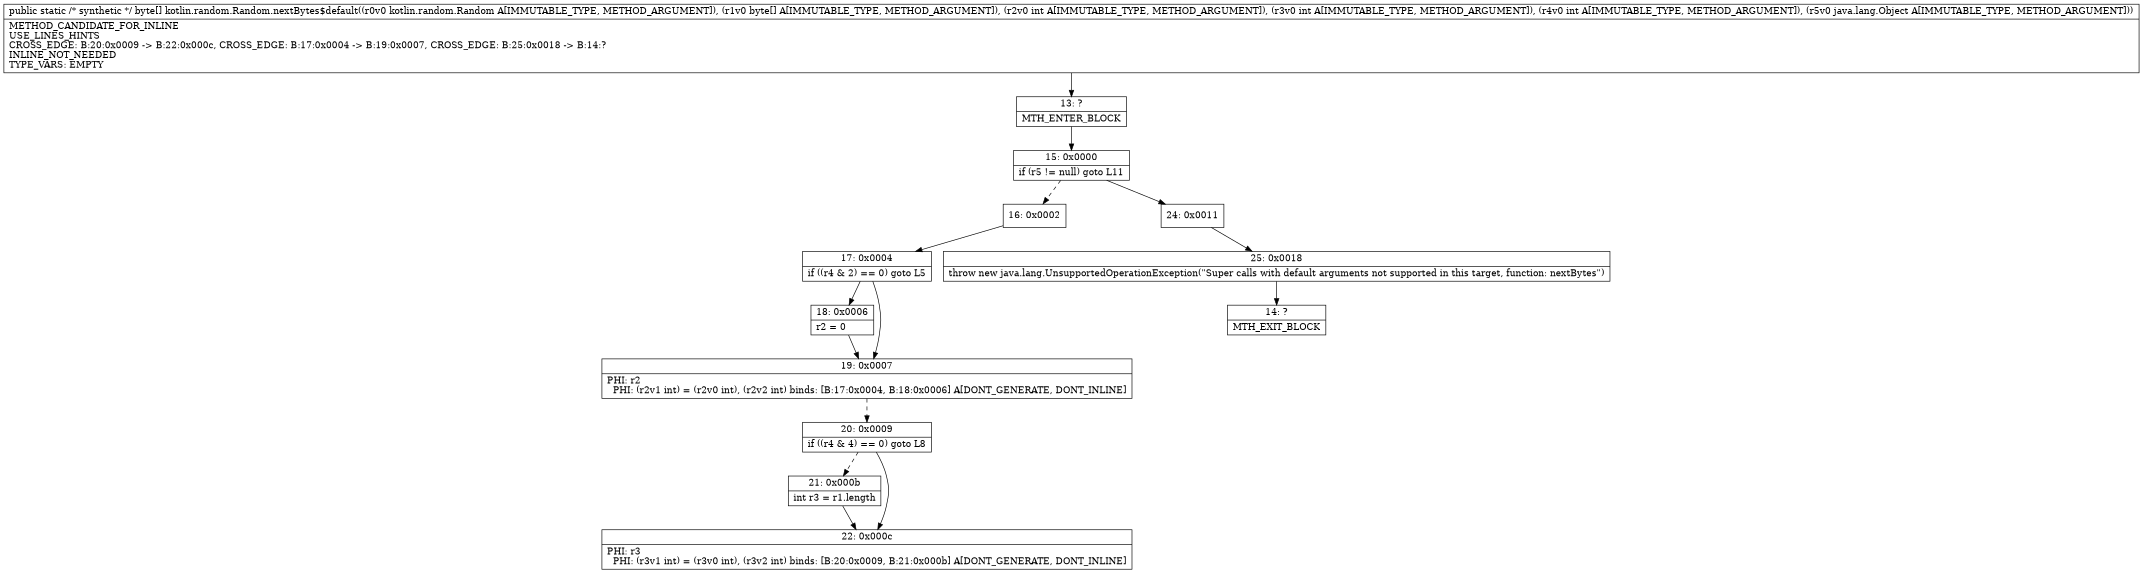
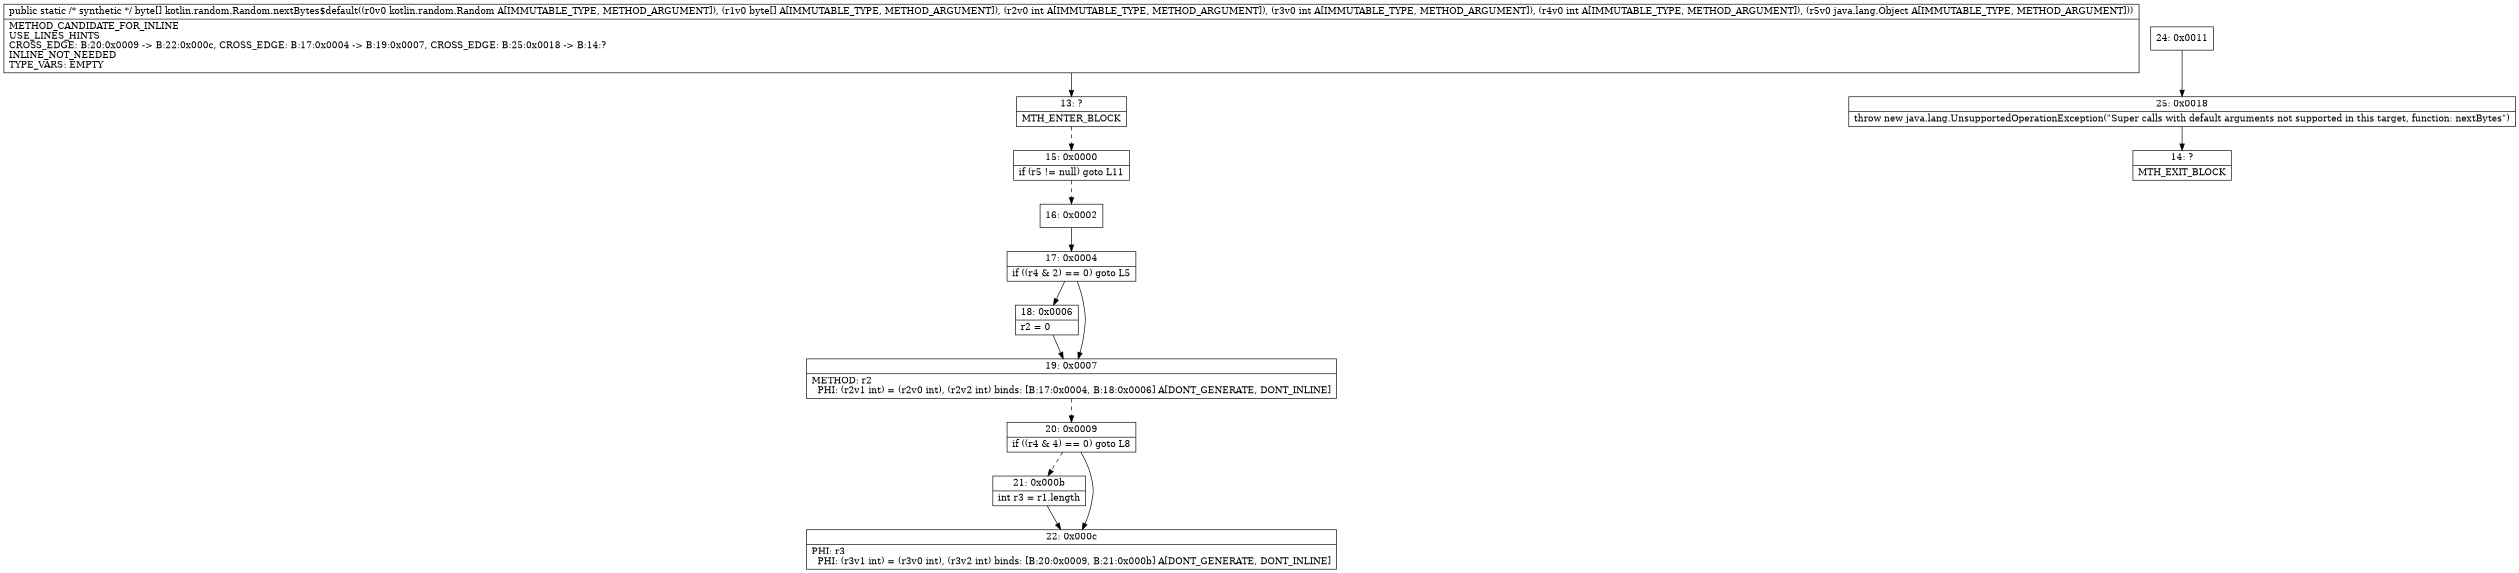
(1071, 135) -> (1071, 135)
(1133, 191) -> none
(626, 381) -> (843, 381)
